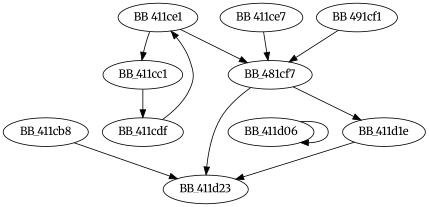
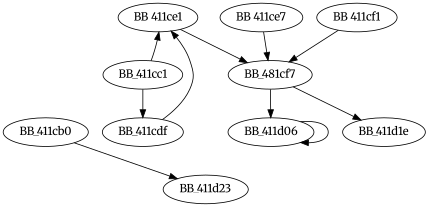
(357, 18) -> (357, 18)
(146, 42) -> (155, 50)
(219, 122) -> (271, 100)
(46, 132) -> (46, 132)
(299, 160) -> none
